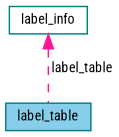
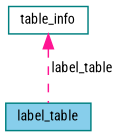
(48, 20) -> (48, 20)
